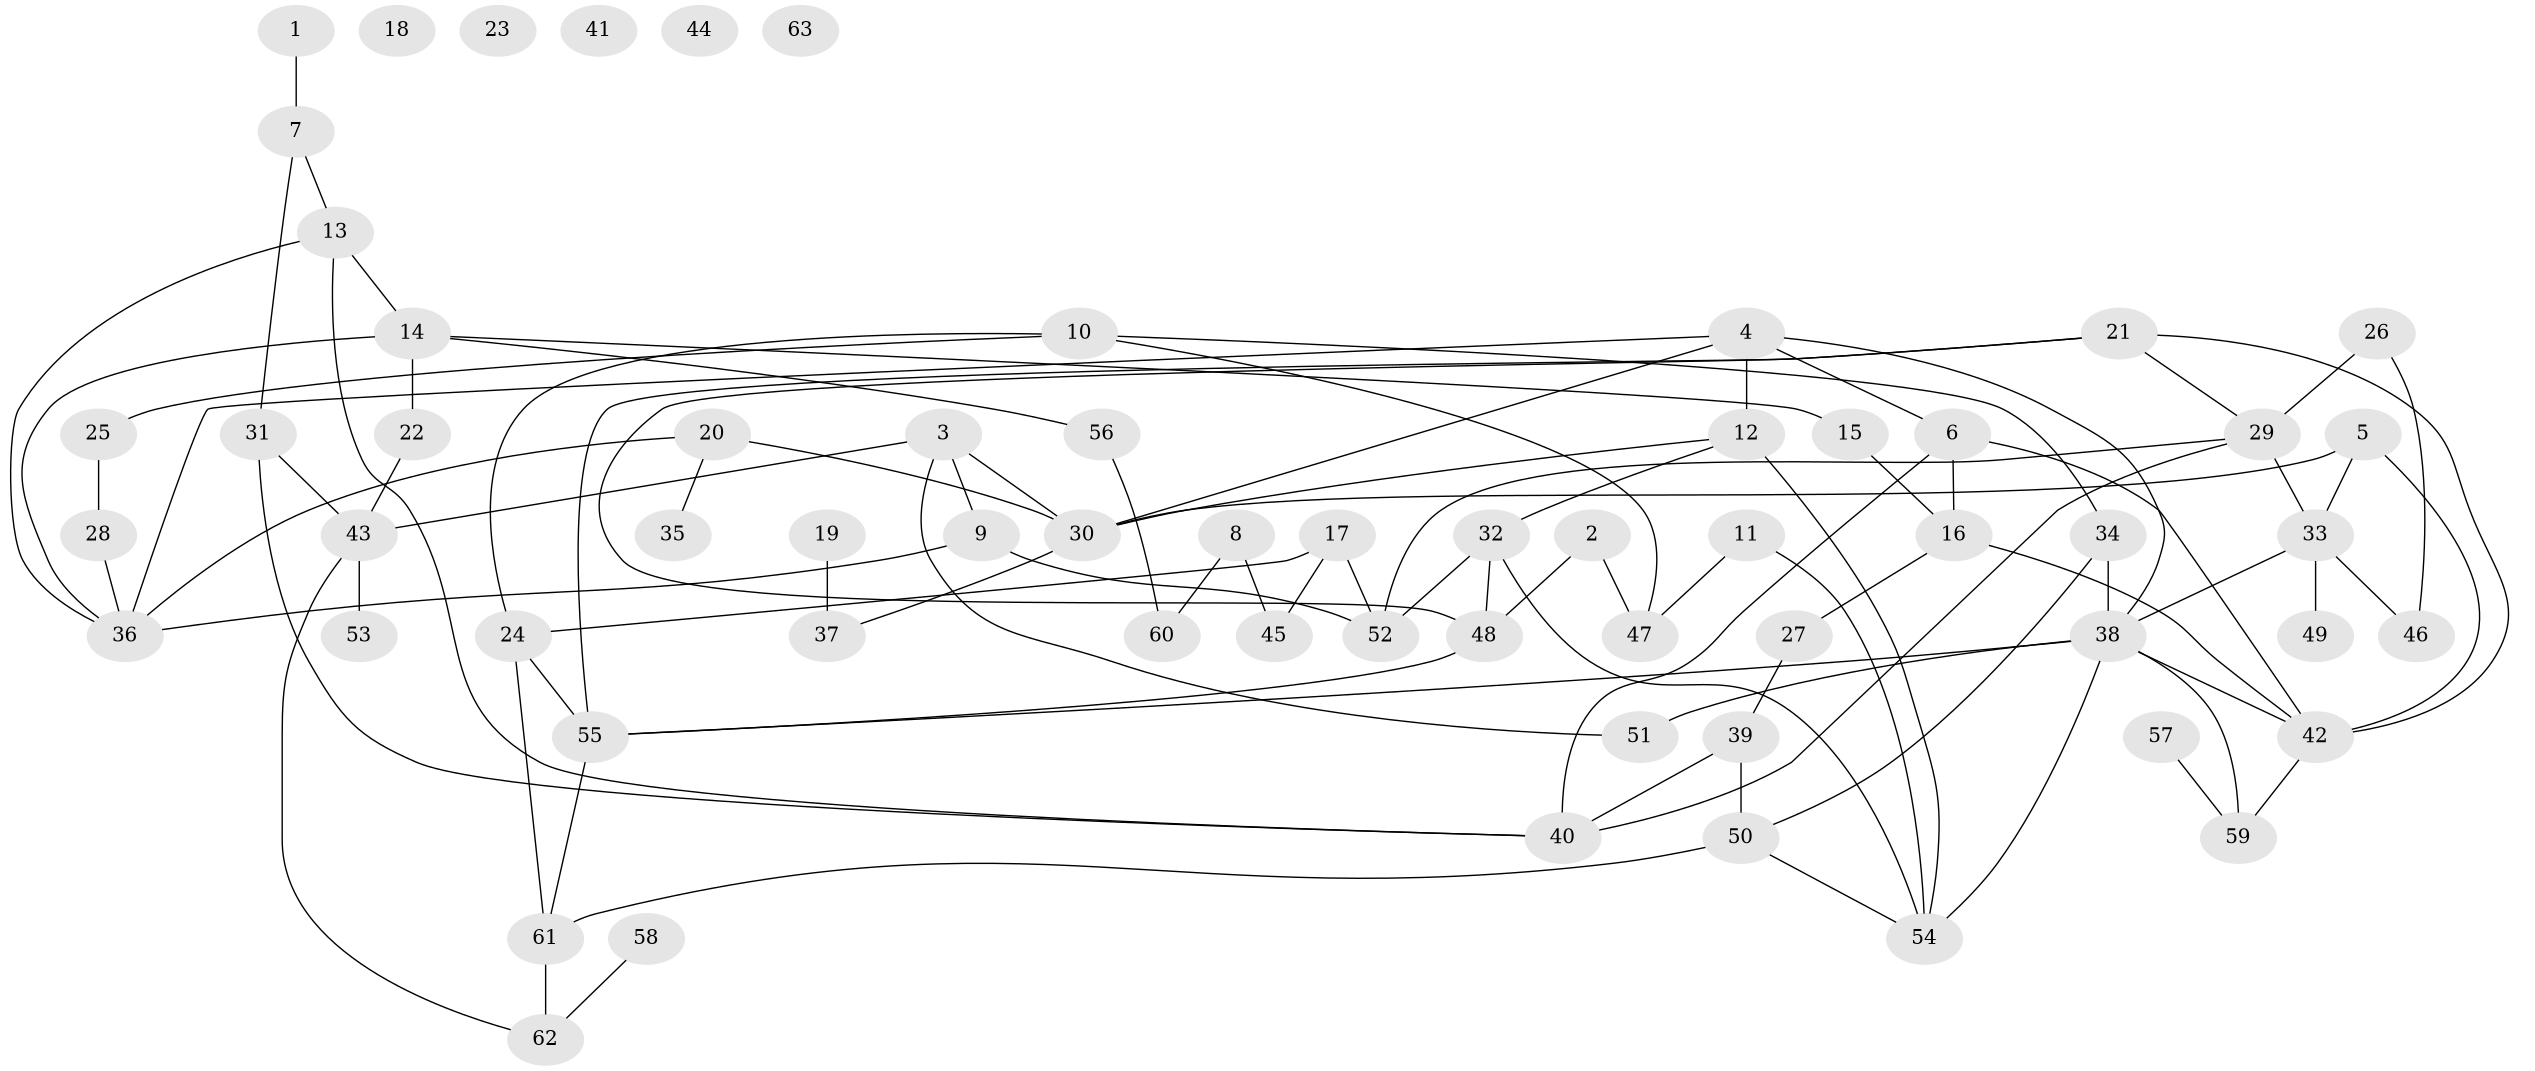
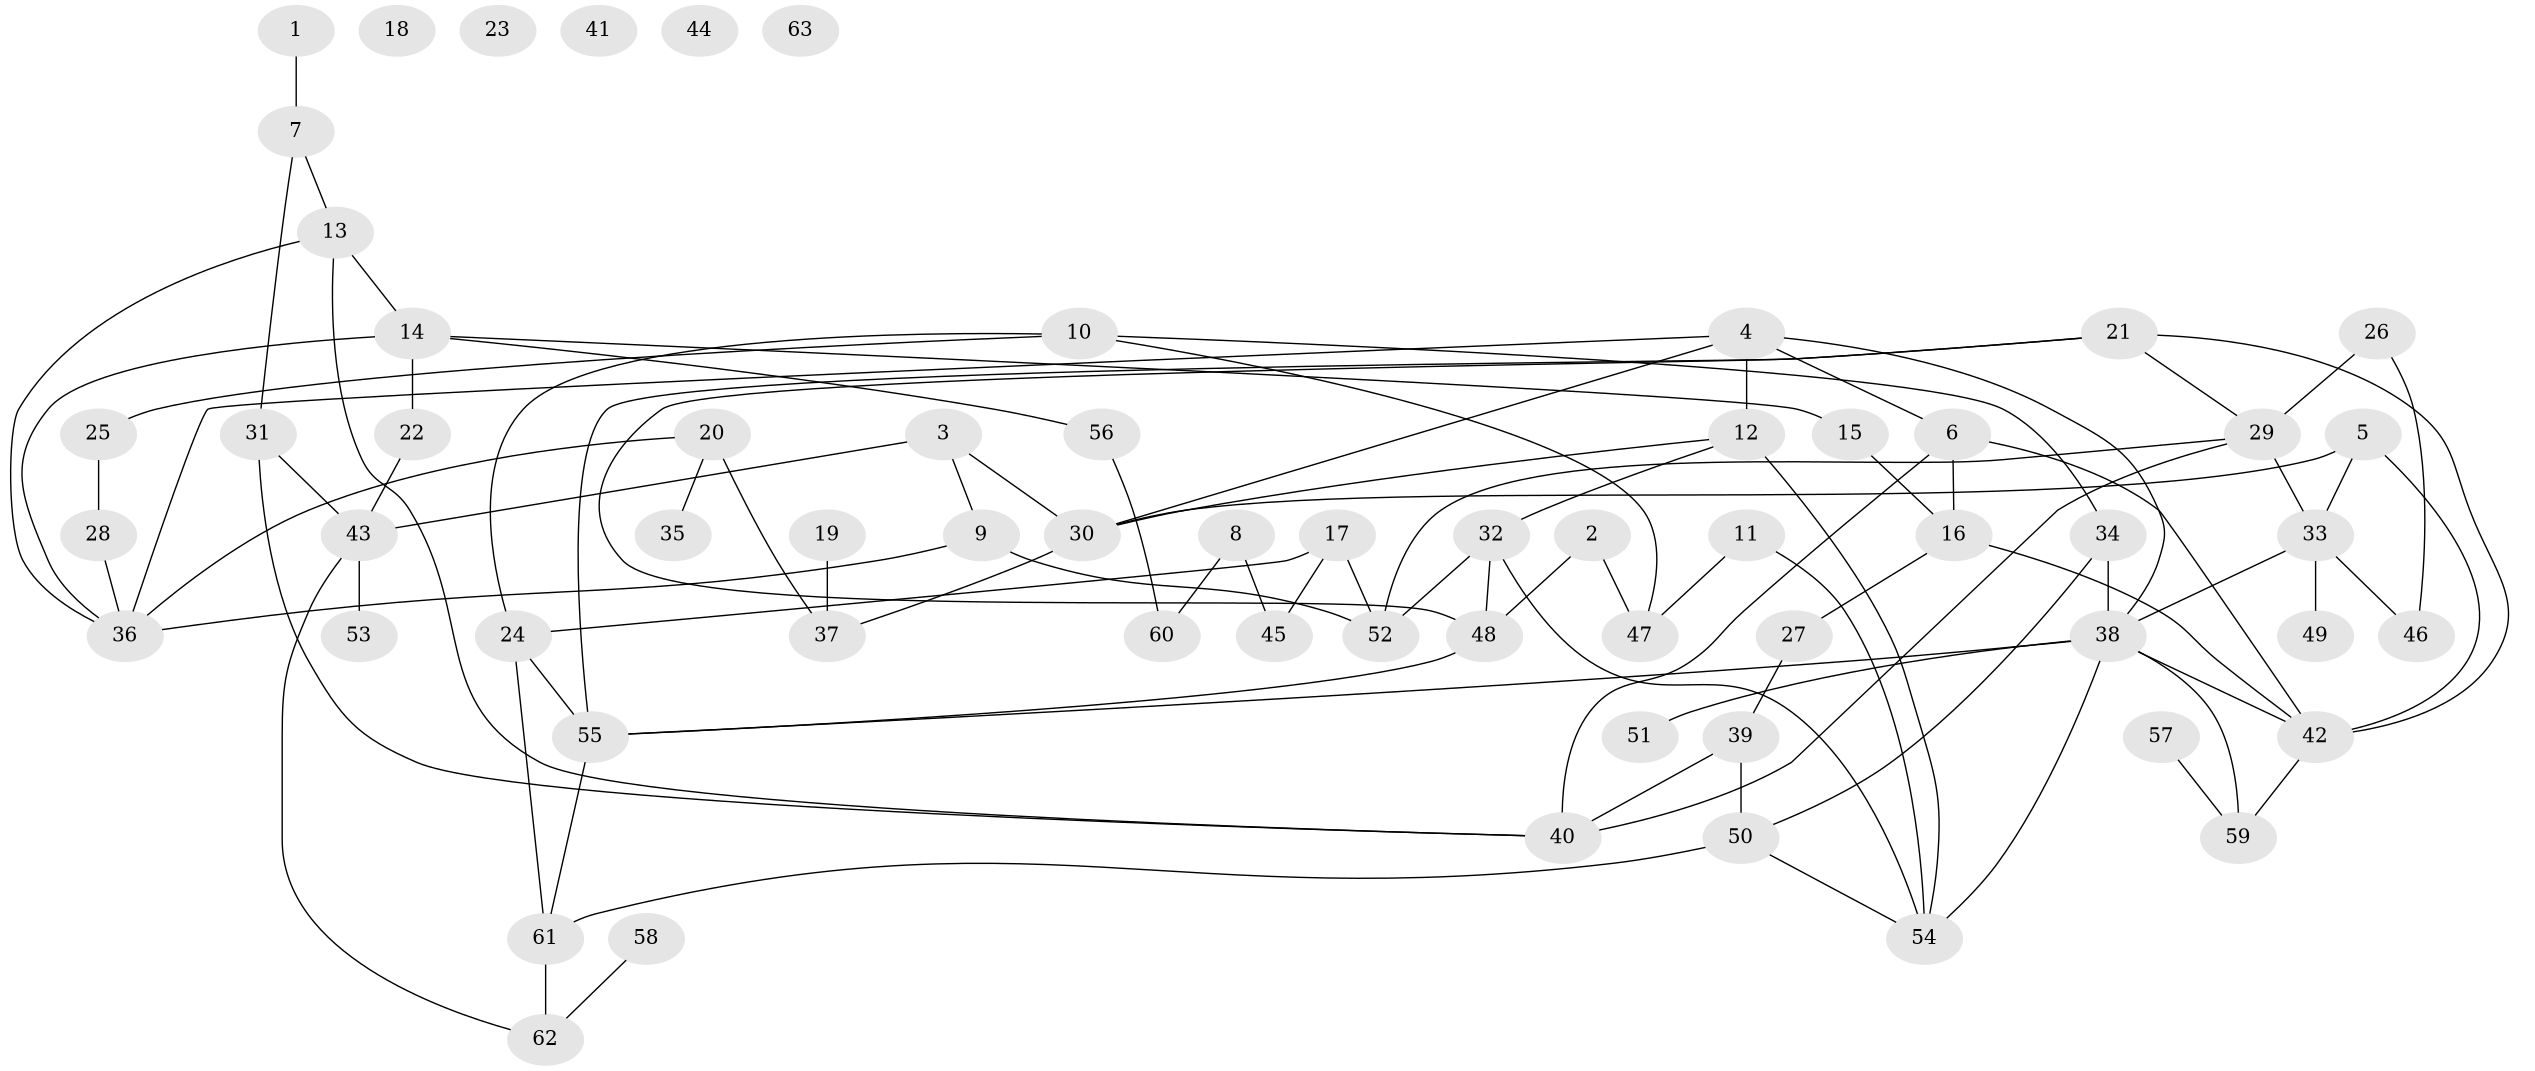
(903, 473) -> (764, 538)
(1198, 686) -> none
